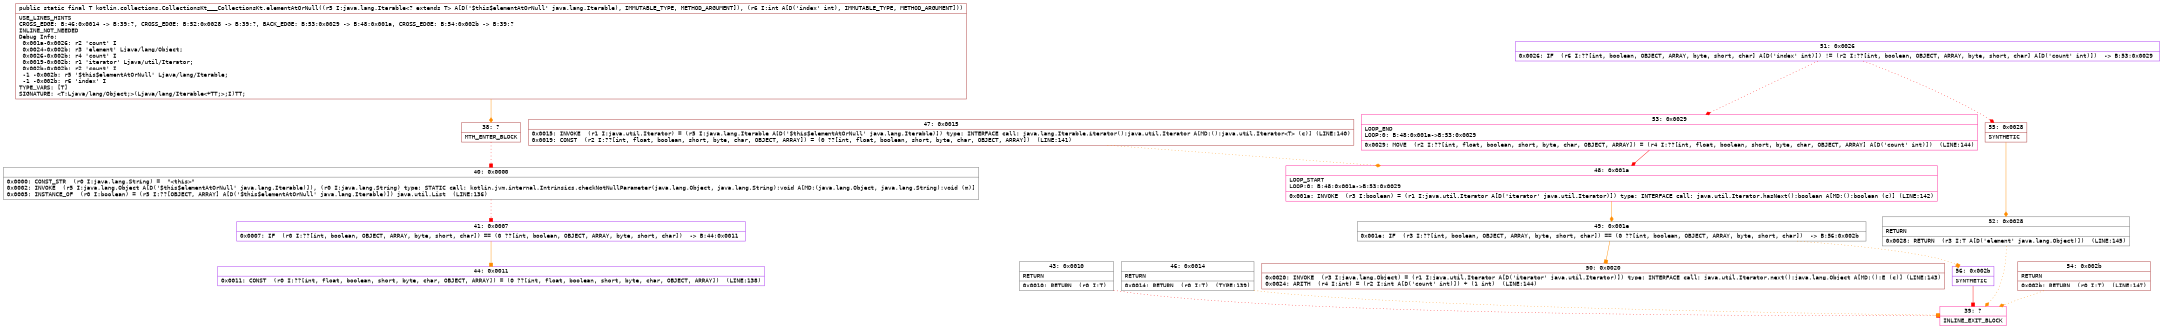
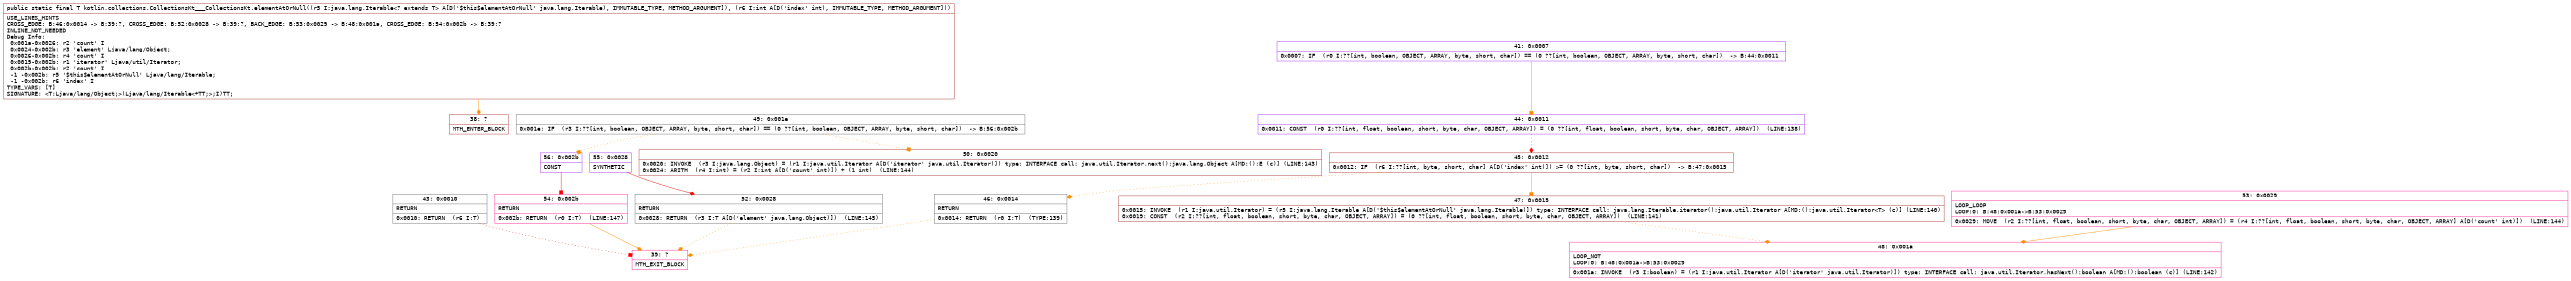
(1838, 51) -> none
(1379, 129) -> (1971, 205)
(2006, 132) -> (611, 163)
(1642, 156) -> (2080, 234)
none -> (1531, 163)
(2006, 177) -> (658, 184)
(1307, 180) -> (1587, 256)
(491, 183) -> none
(1612, 209) -> none
(1608, 250) -> (865, 141)
(2084, 276) -> (561, 209)
(1971, 281) -> (552, 167)
(1067, 286) -> (440, 218)
(1973, 294) -> (561, 181)
(2024, 298) -> (613, 236)
(1595, 308) -> (814, 237)
(1973, 321) -> (660, 265)
